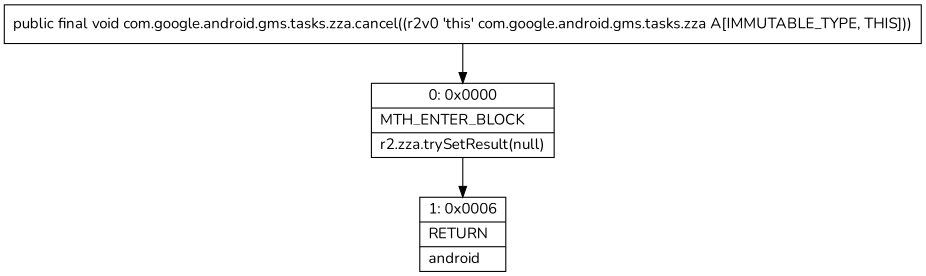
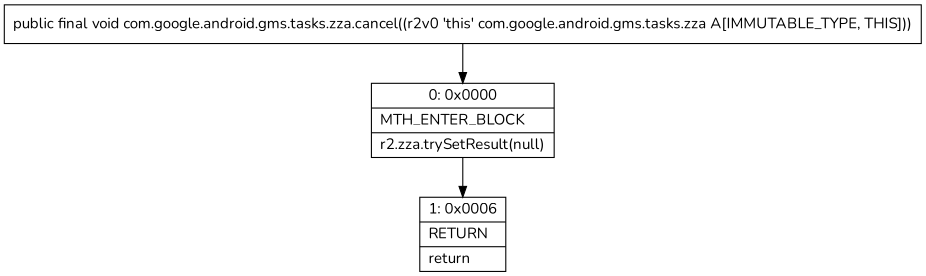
(455, 259) -> (450, 259)
